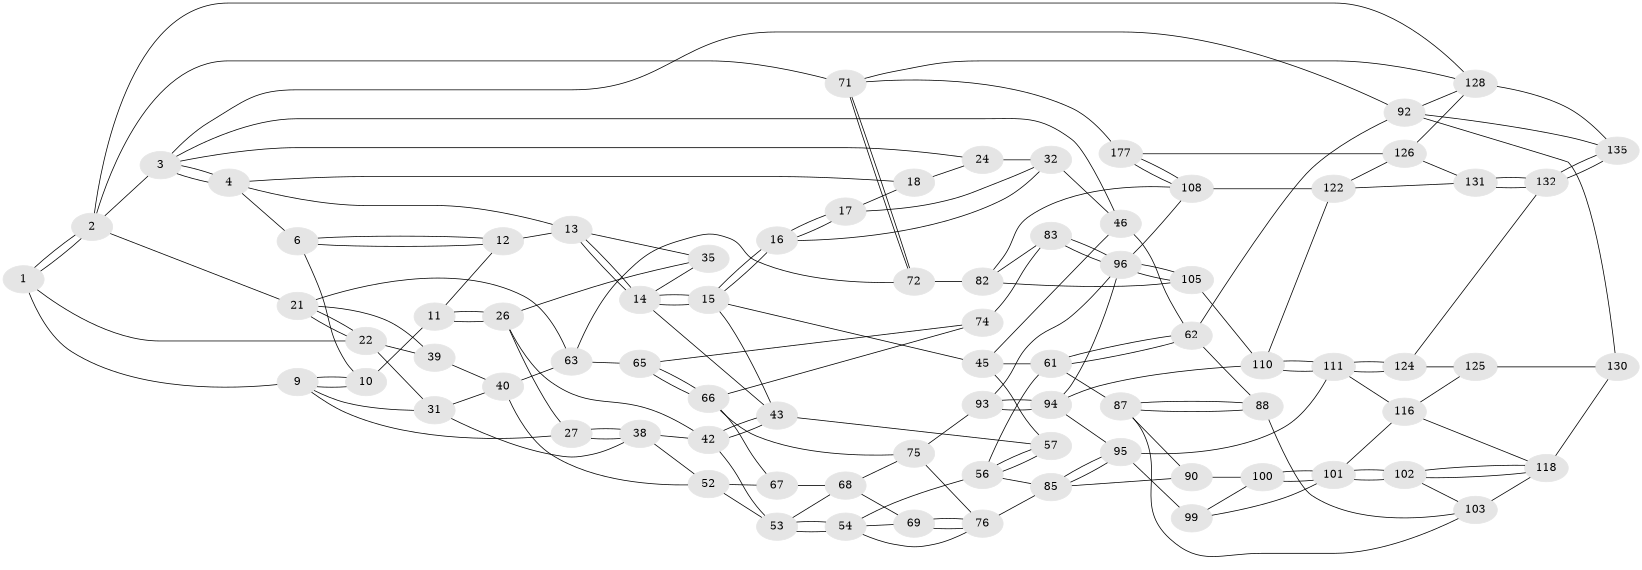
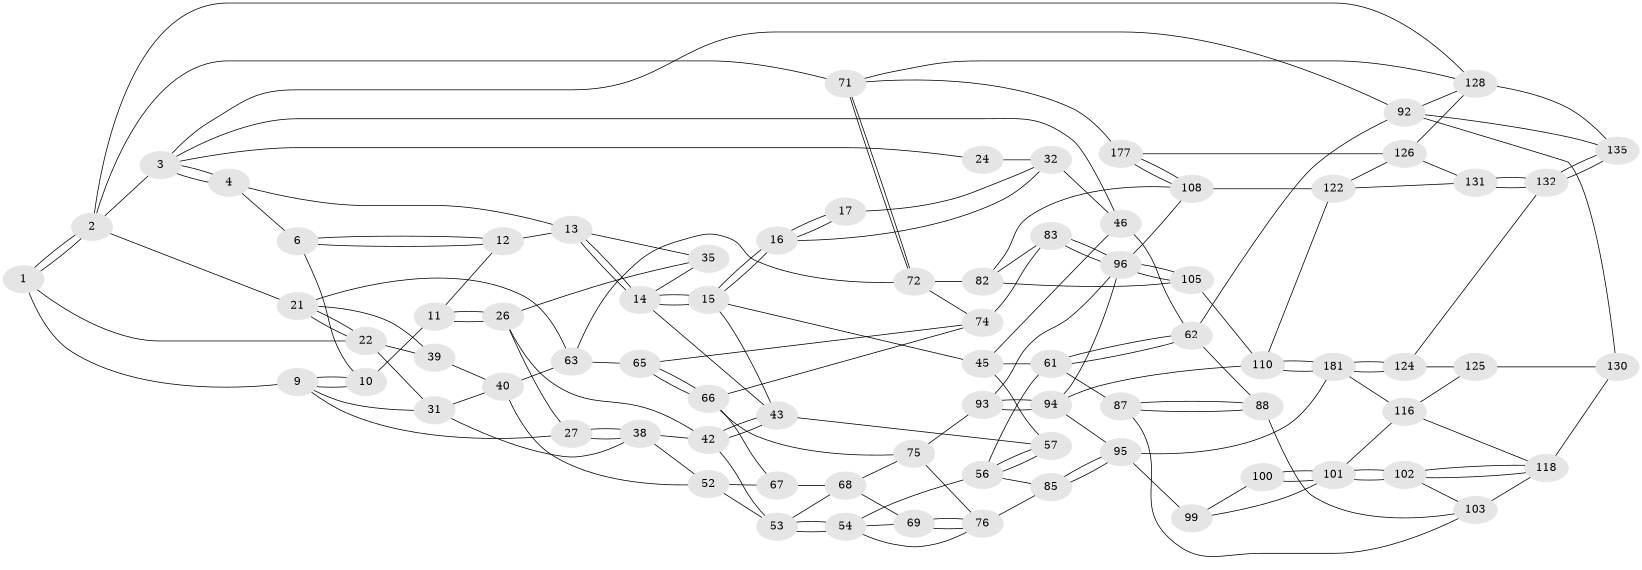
(914, 183) -> none
none -> (948, 302)
(1334, 367) -> (1334, 367)
(1192, 477) -> none
